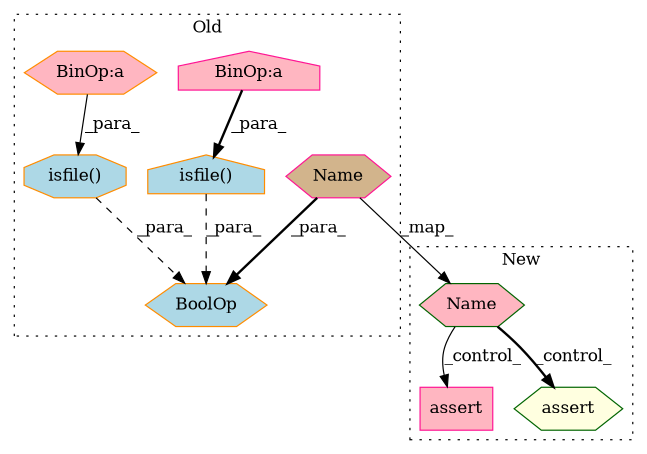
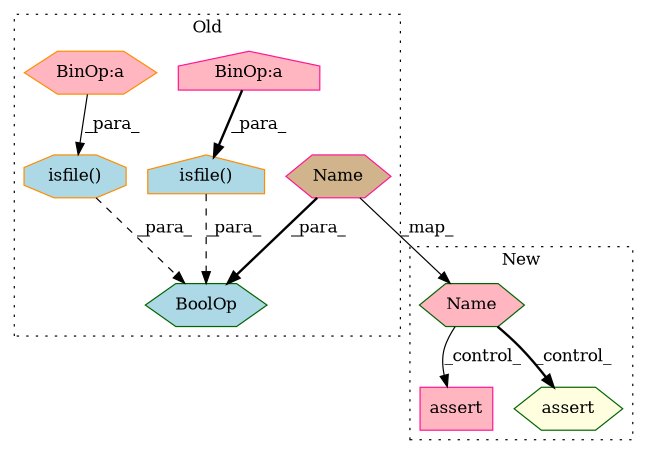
(206, 305) -> (206, 305)
